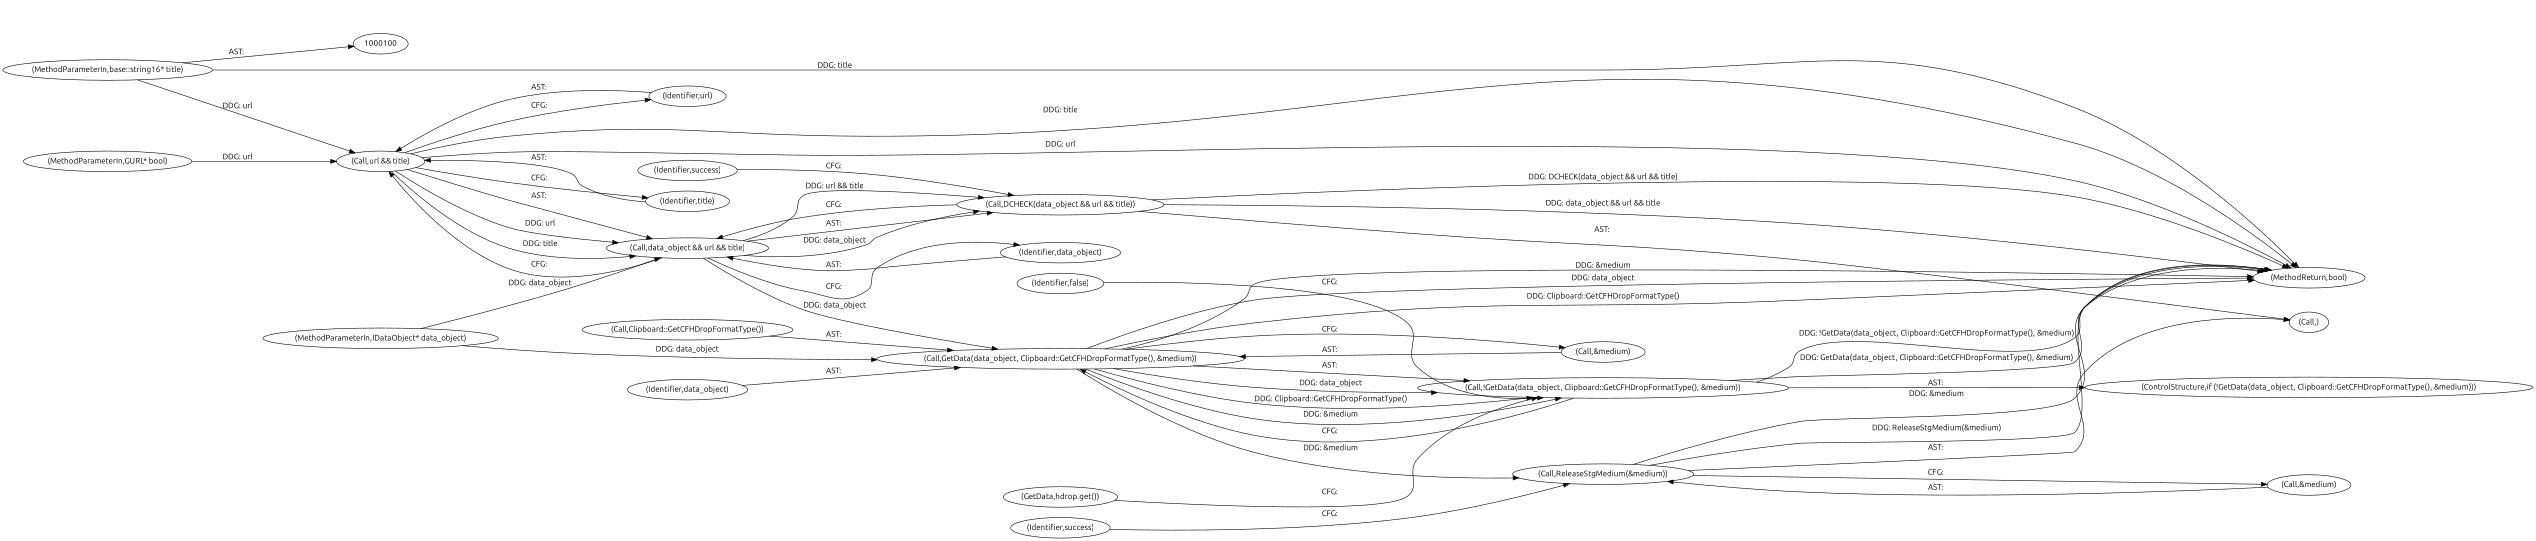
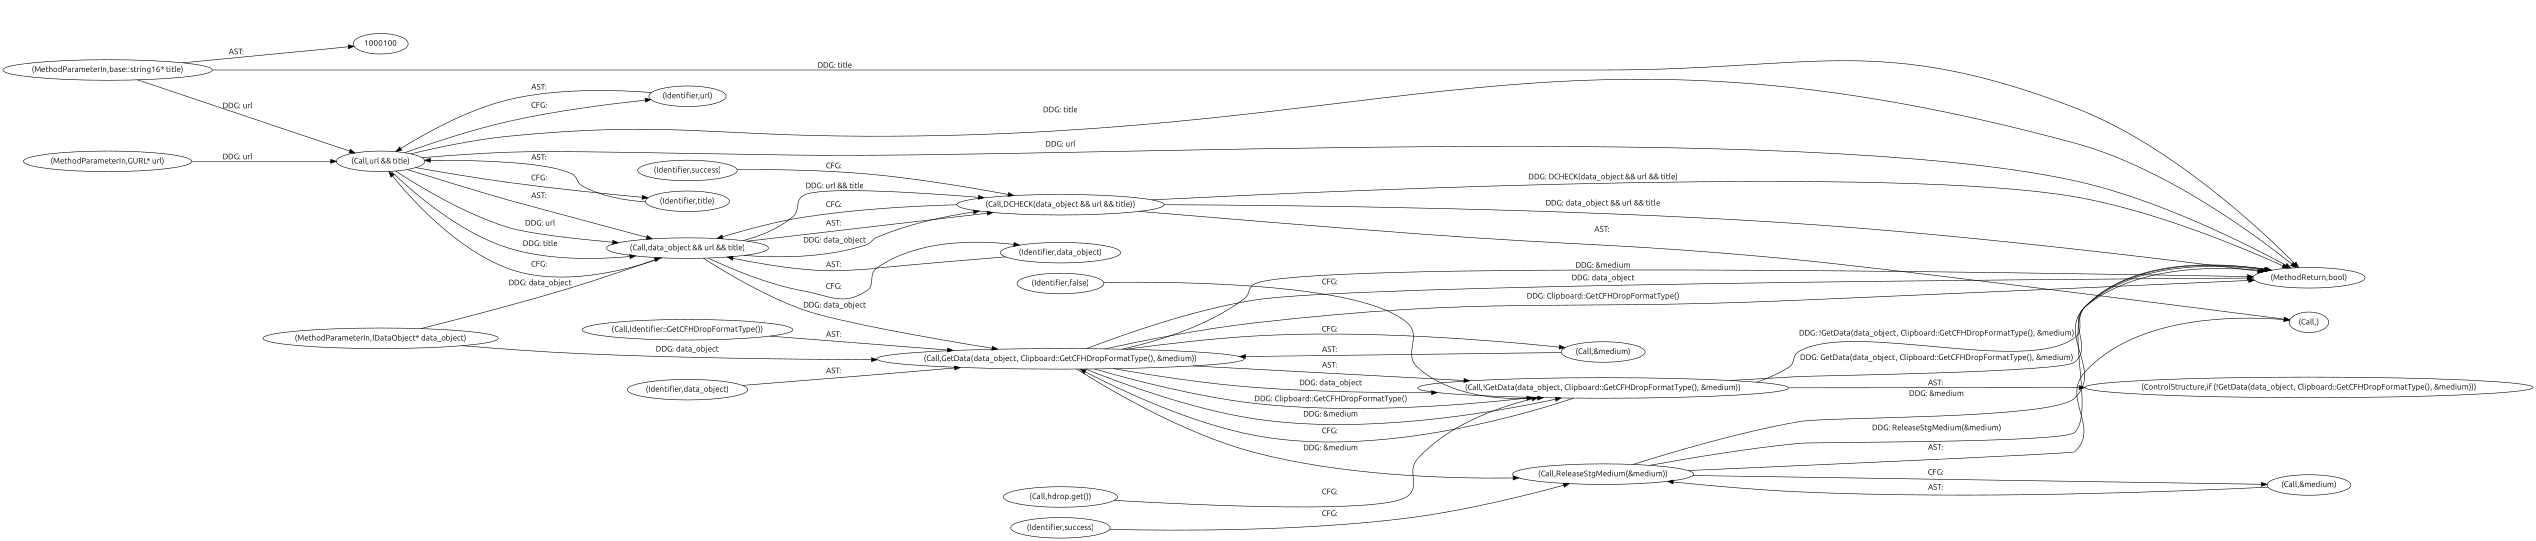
(108, 161) -> (108, 161)
(688, 330) -> (688, 330)
(1060, 497) -> (1060, 497)
